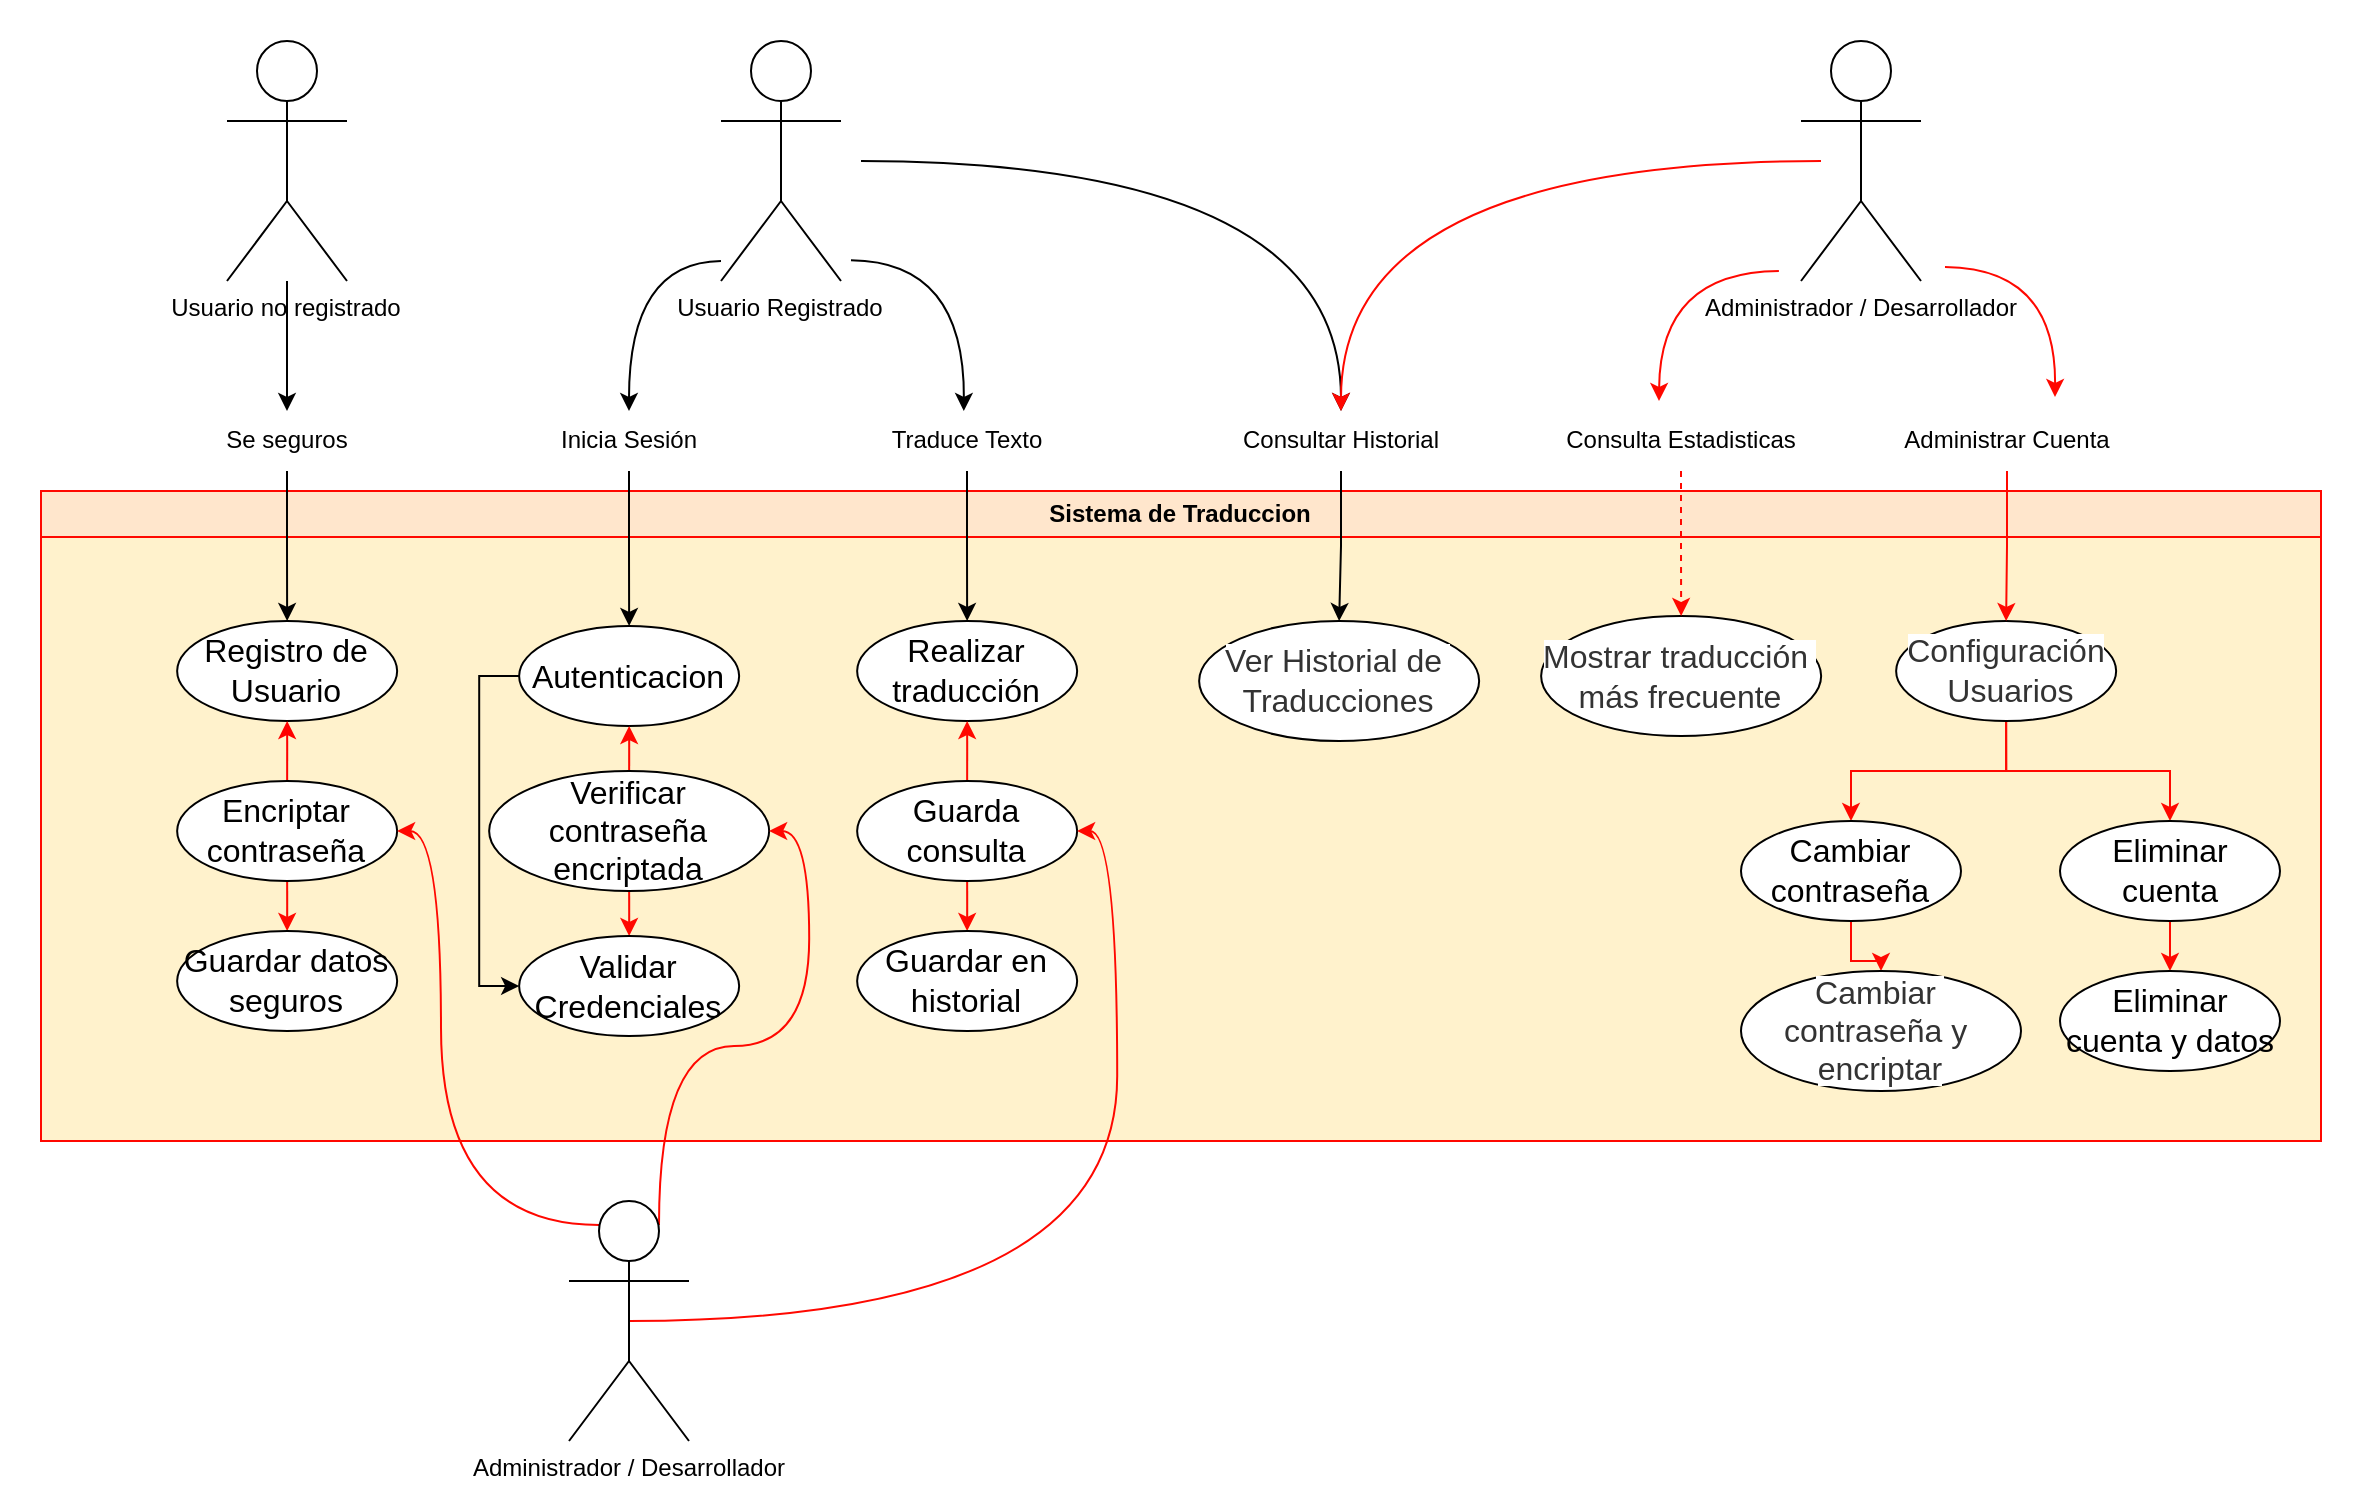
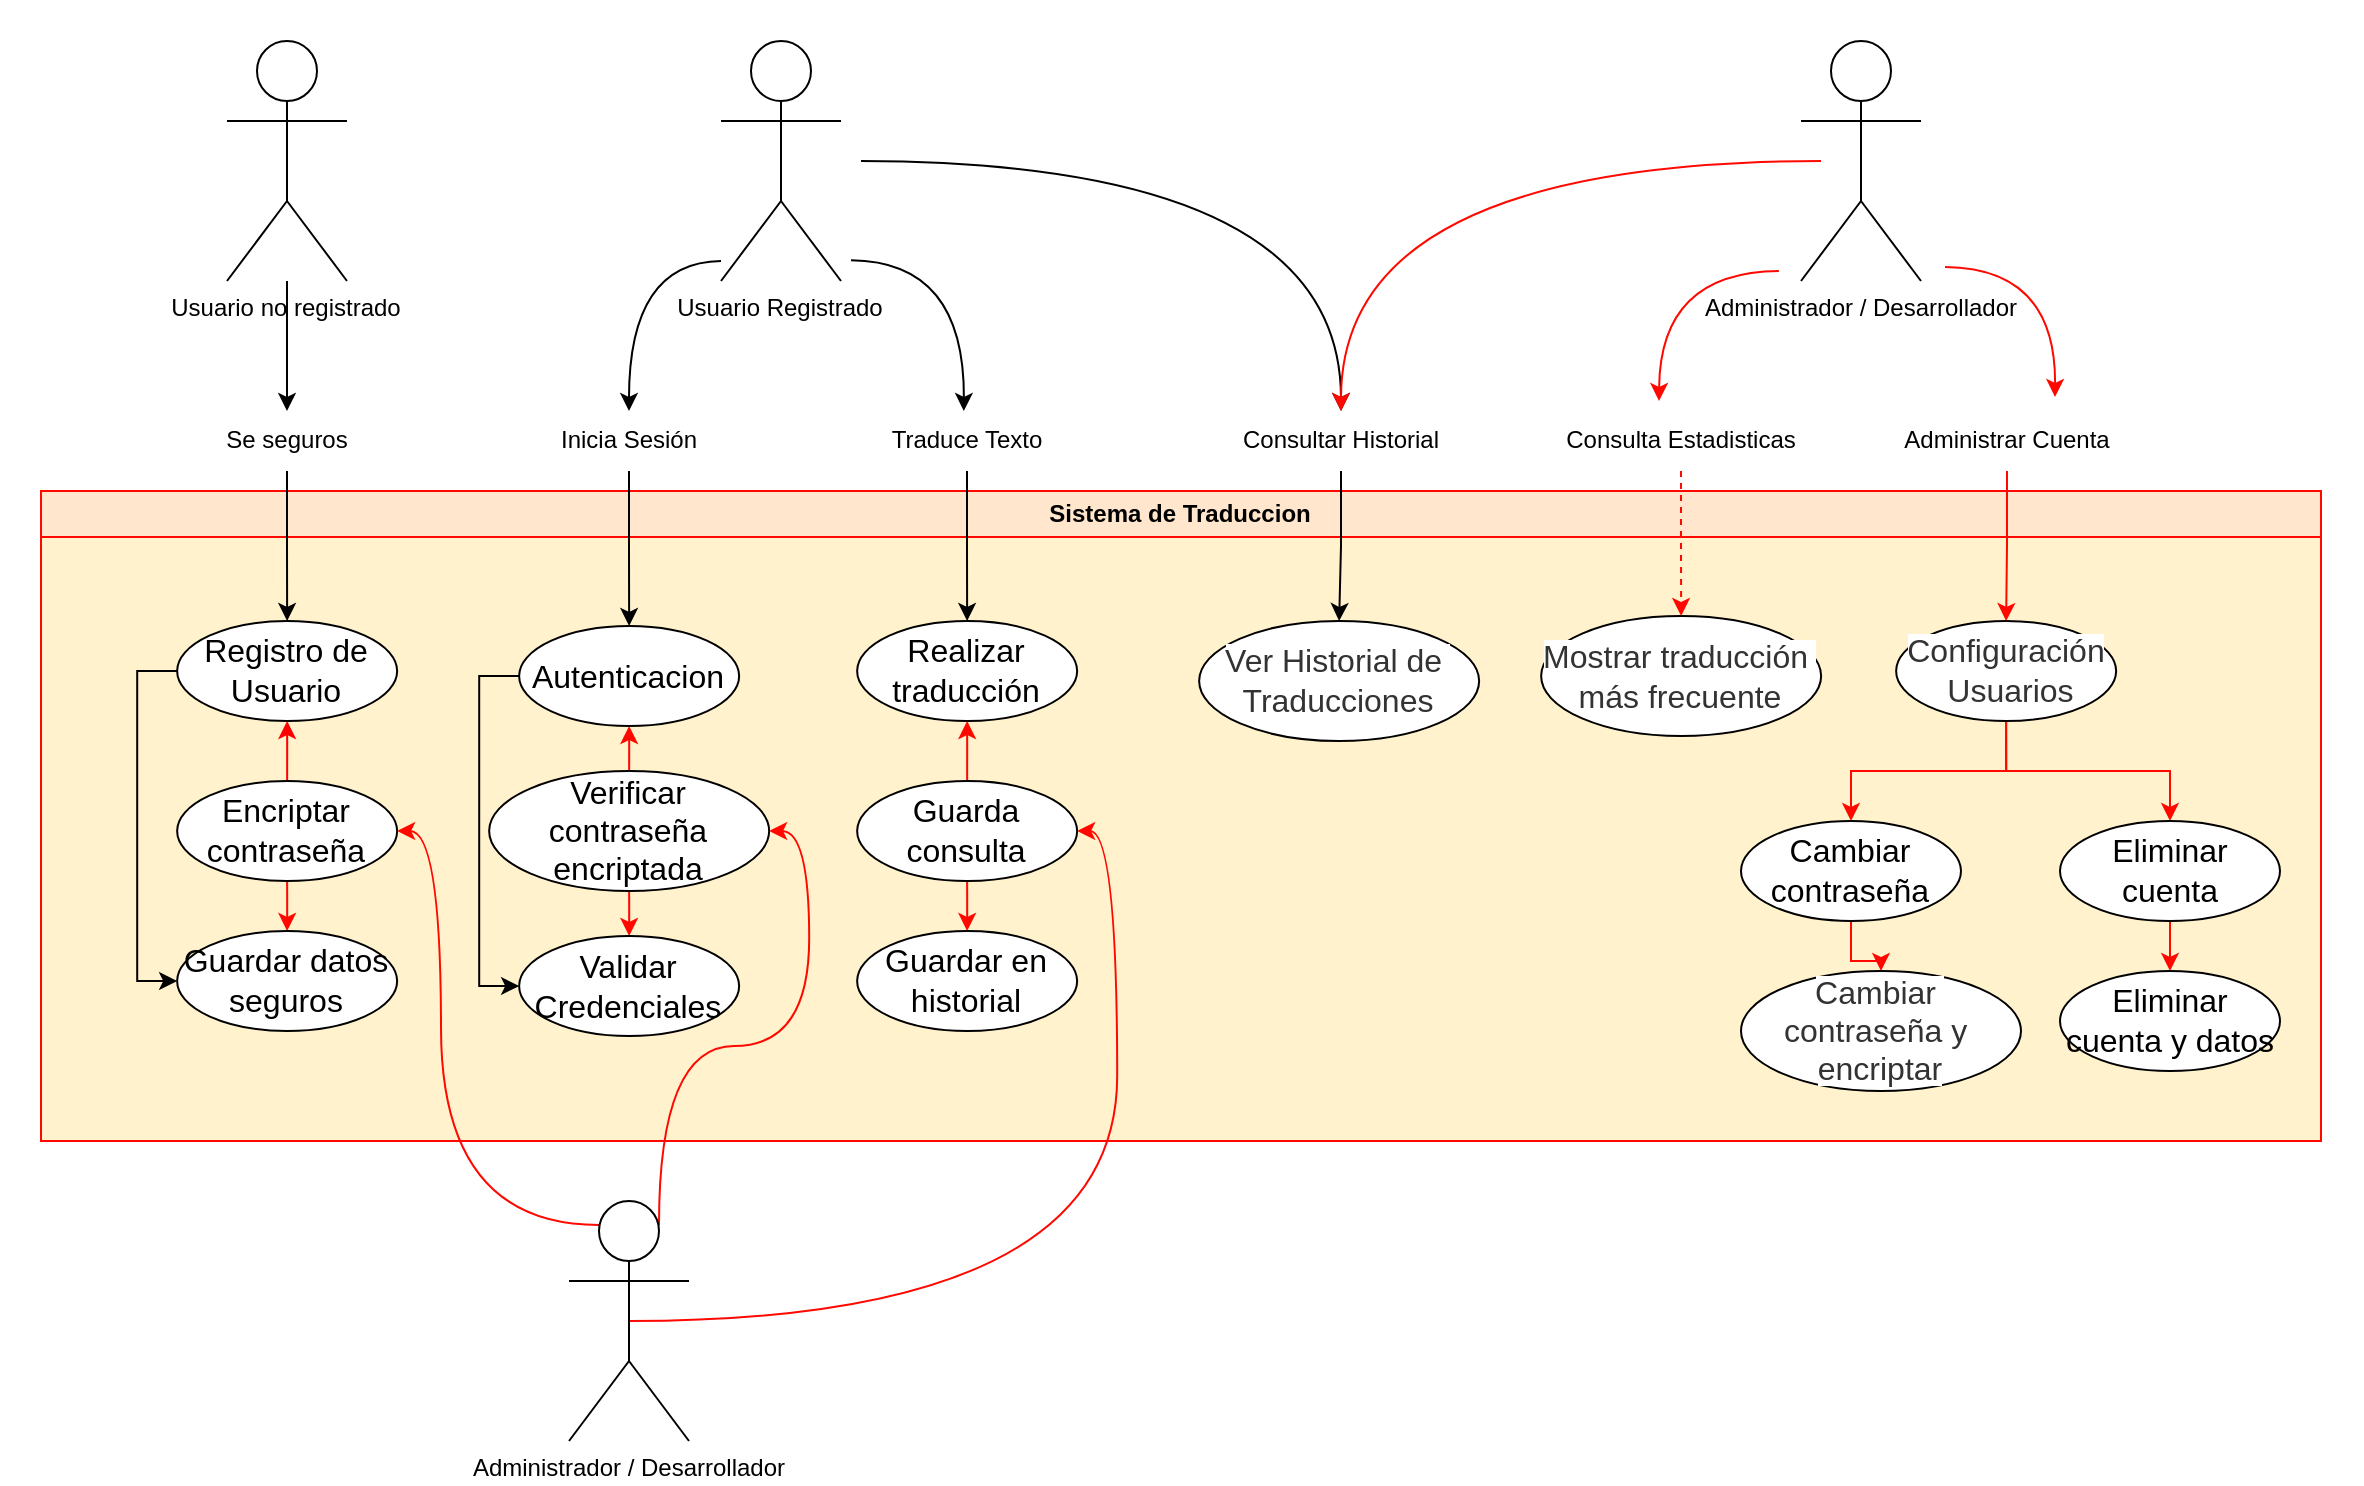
none -> (137, 820)
